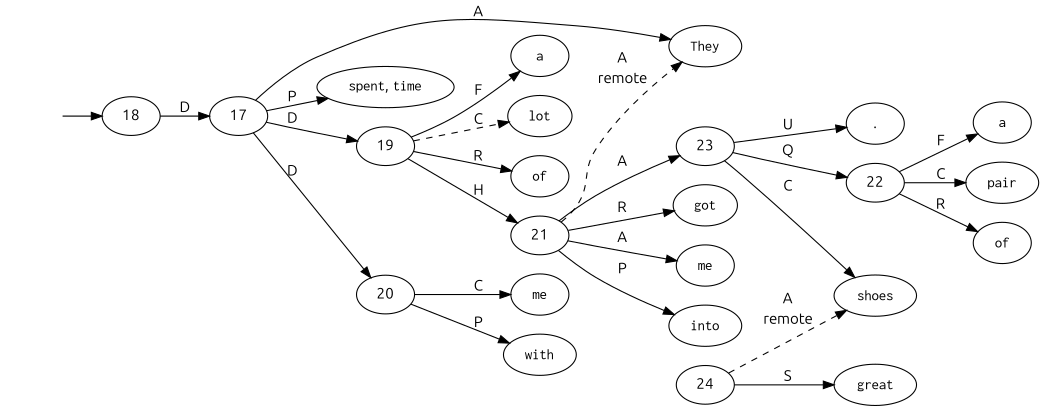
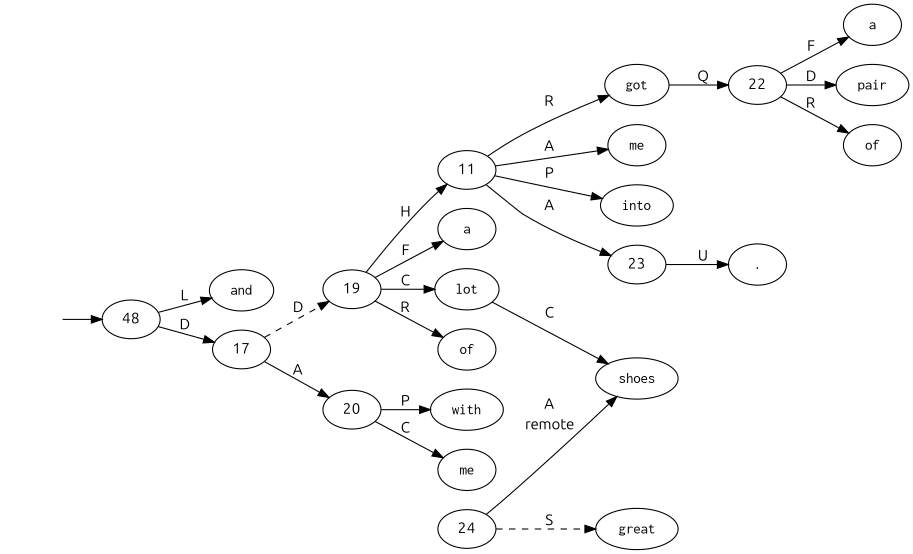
(705, 46) -> none
(386, 87) -> none
(131, 116) -> (131, 319)
(306, 131) -> (292, 322)
(456, 132) -> (403, 289)
(785, 164) -> (693, 85)
(292, 171) -> (298, 370)
(941, 175) -> (811, 77)
(786, 215) -> (545, 330)
(540, 235) -> (467, 170)
none -> (242, 290)
(783, 344) -> (548, 460)
(779, 385) -> (540, 529)
